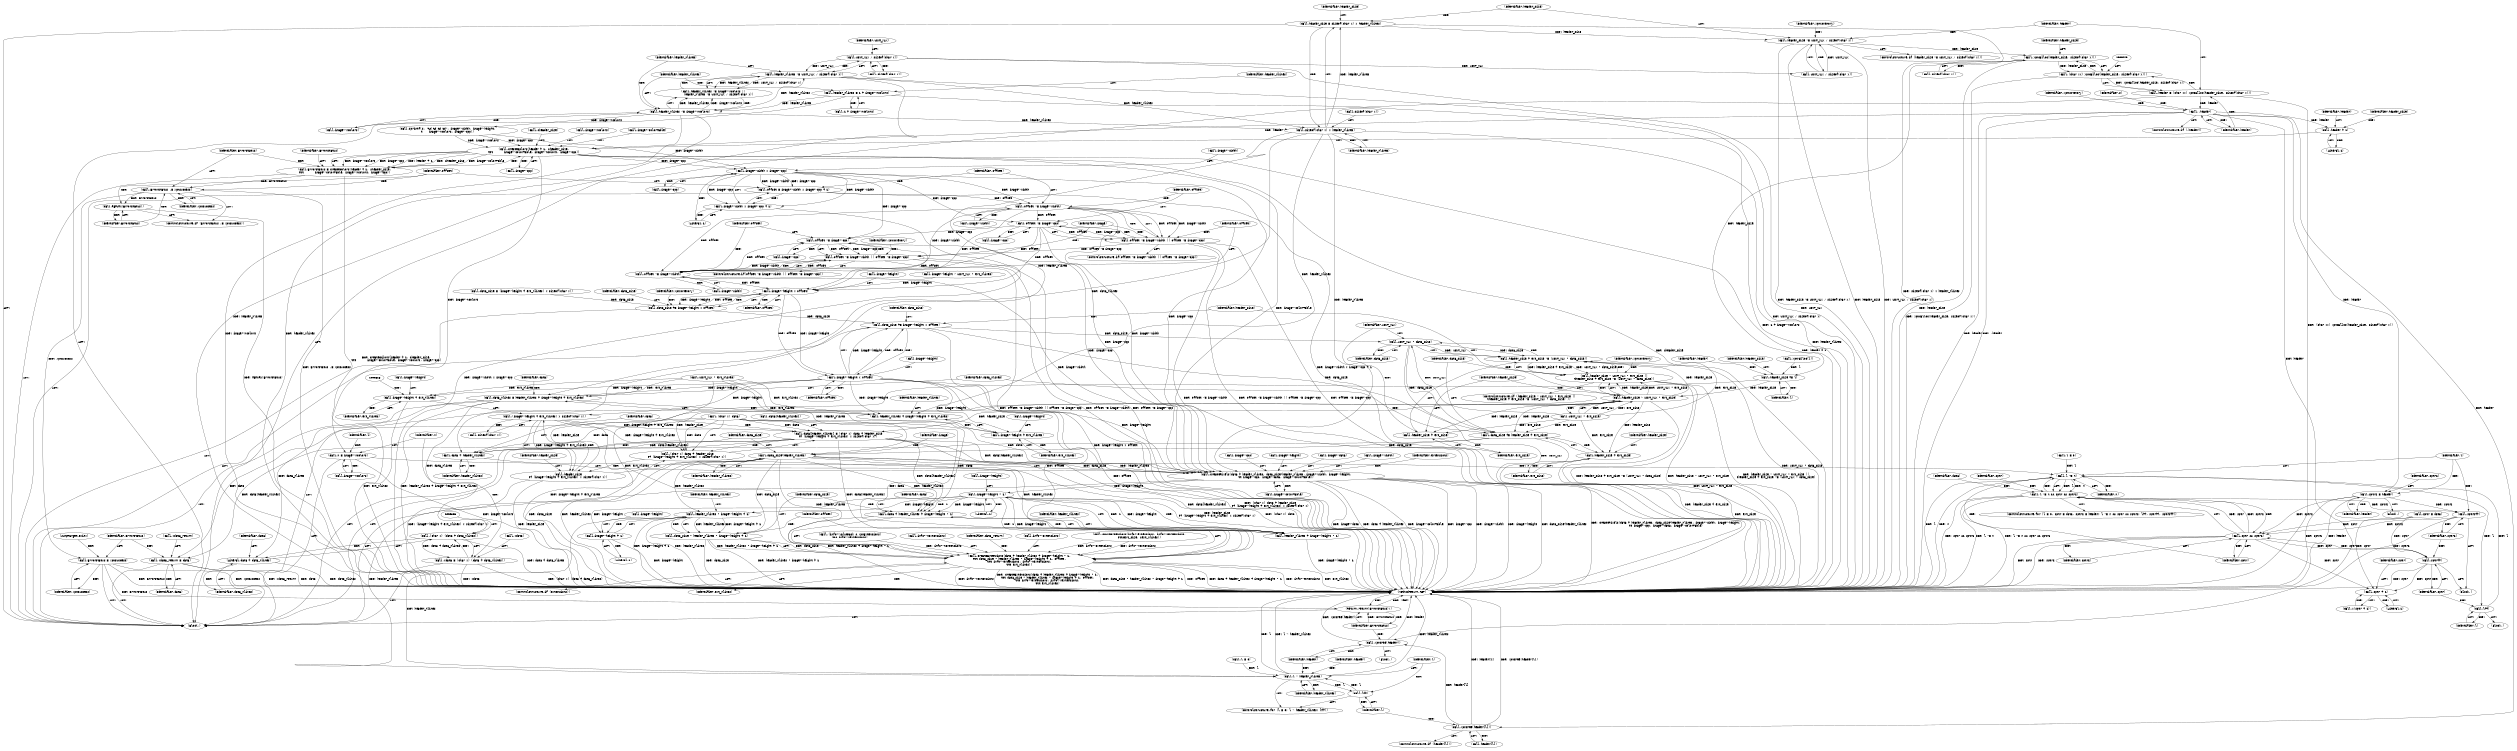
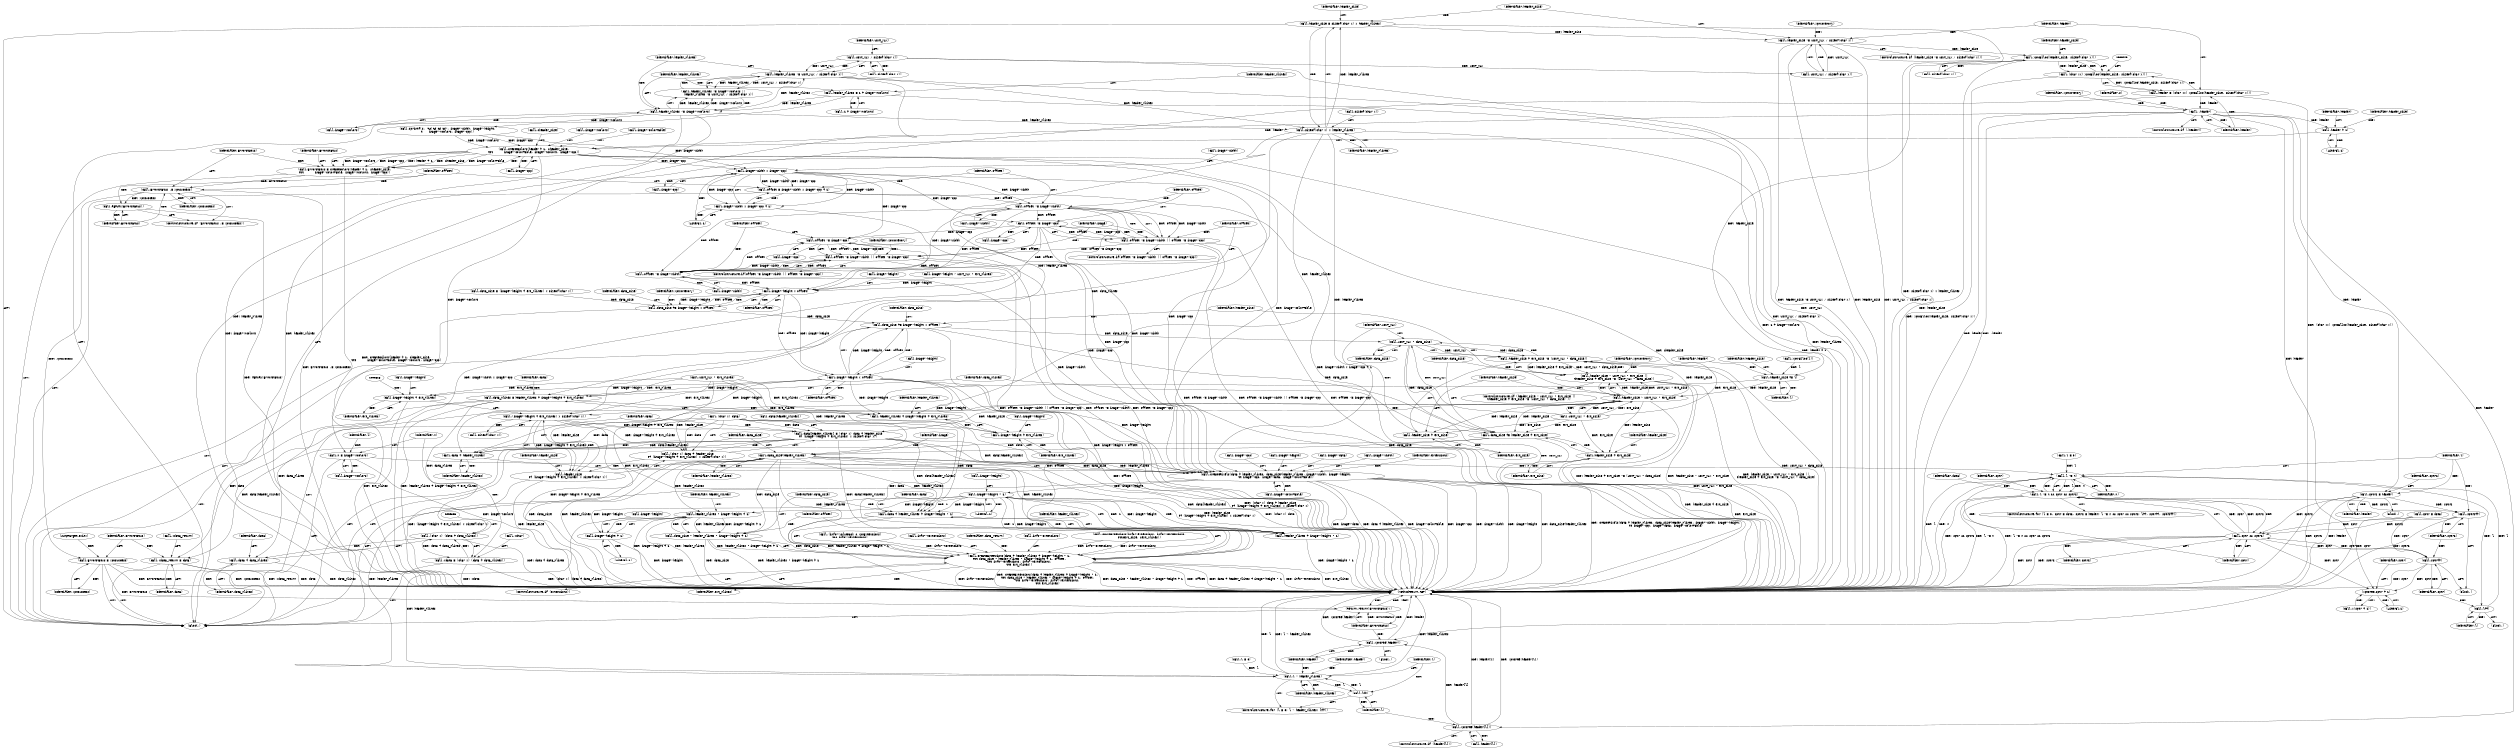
(144, 198) -> (144, 198)
none -> (644, 401)
(514, 536) -> (514, 536)
(249, 561) -> (249, 561)
(2376, 592) -> (2376, 592)
